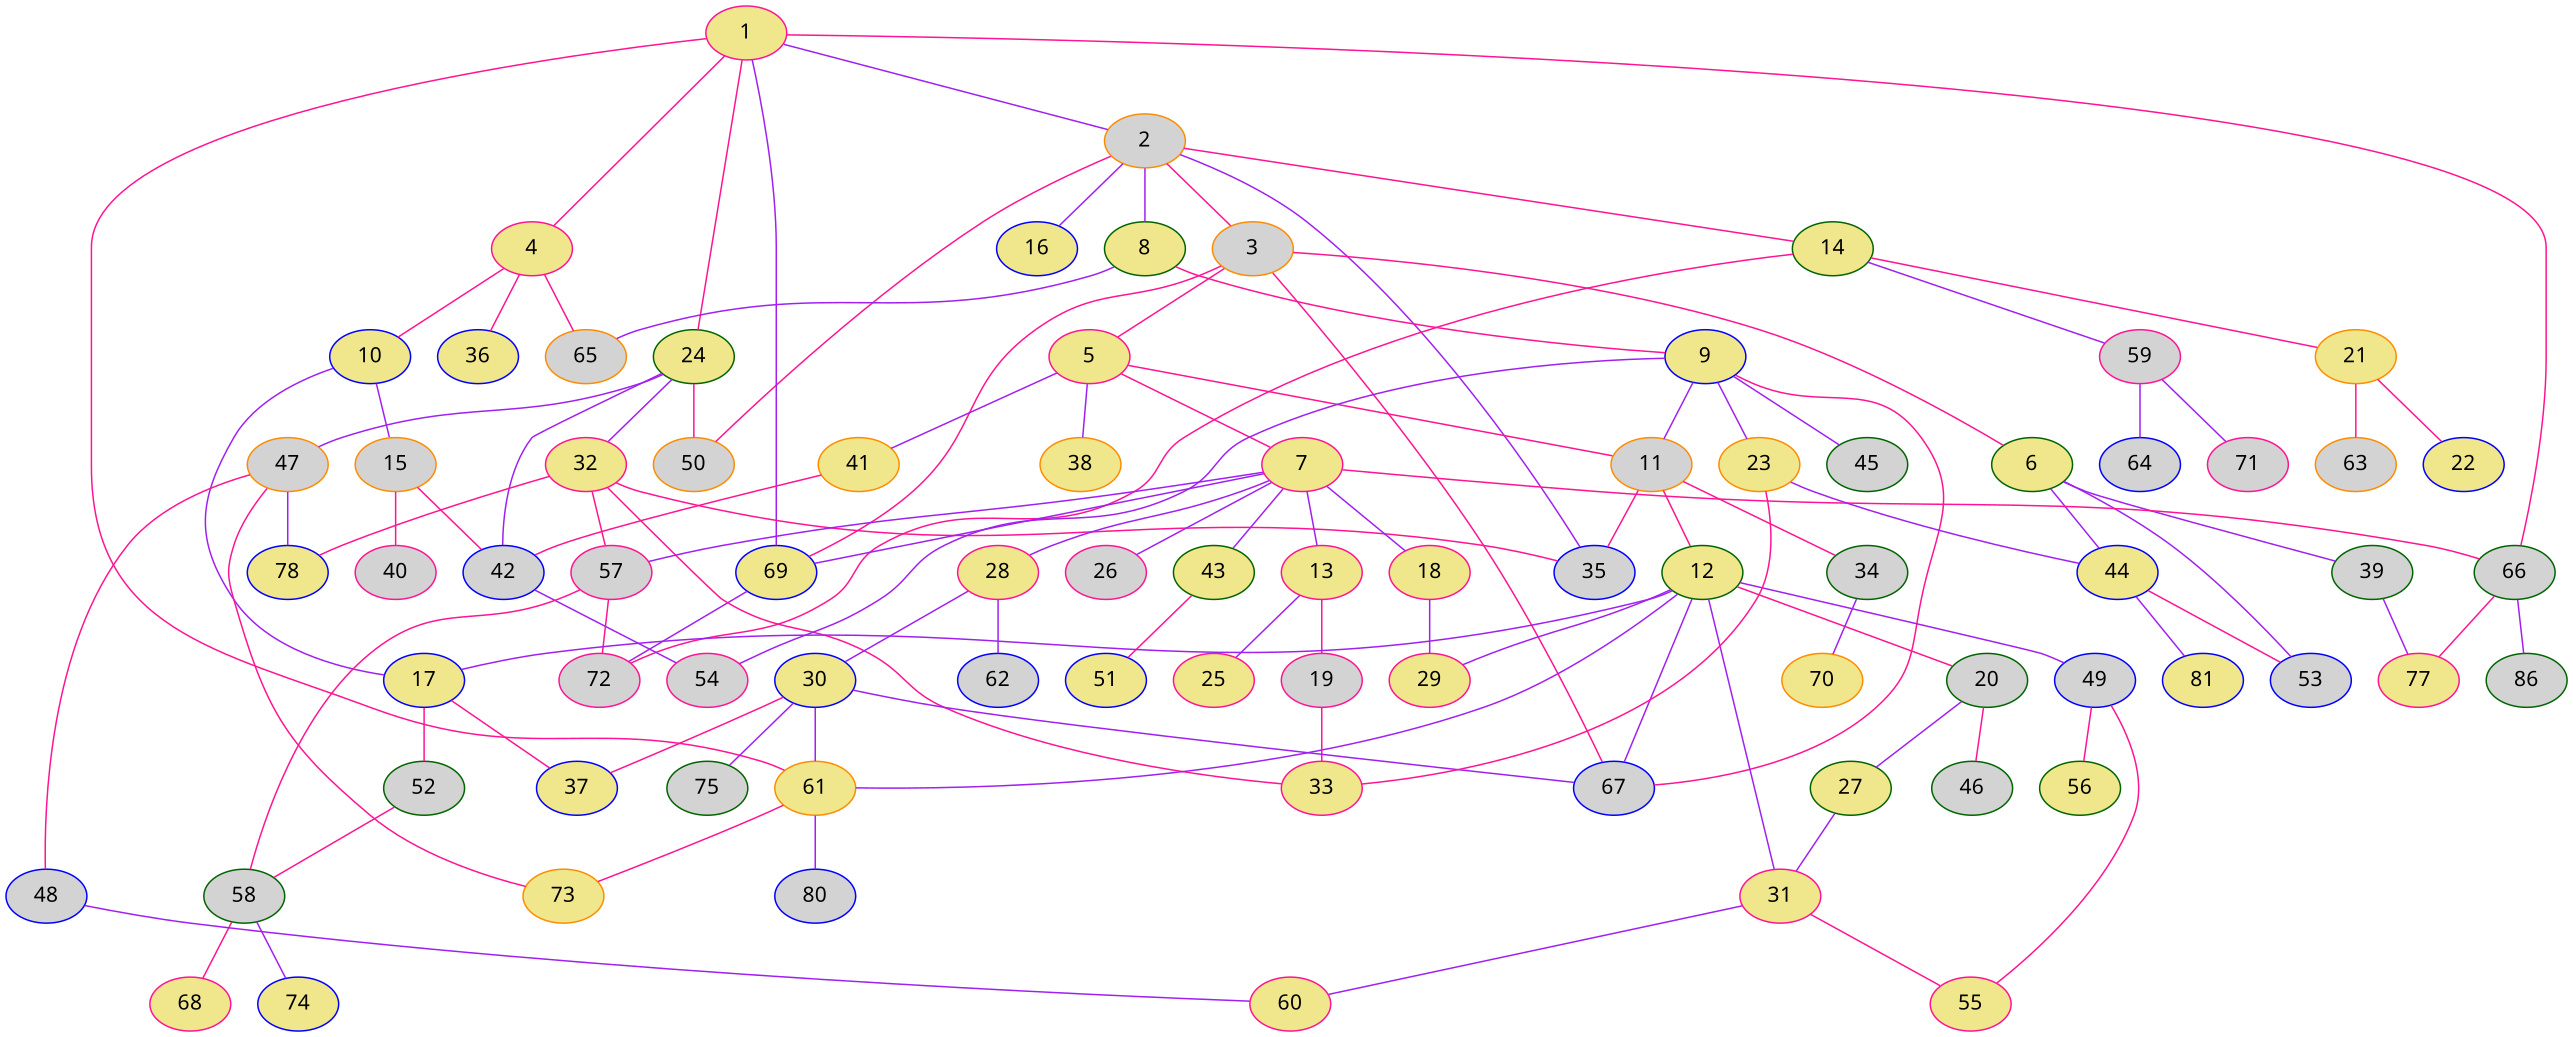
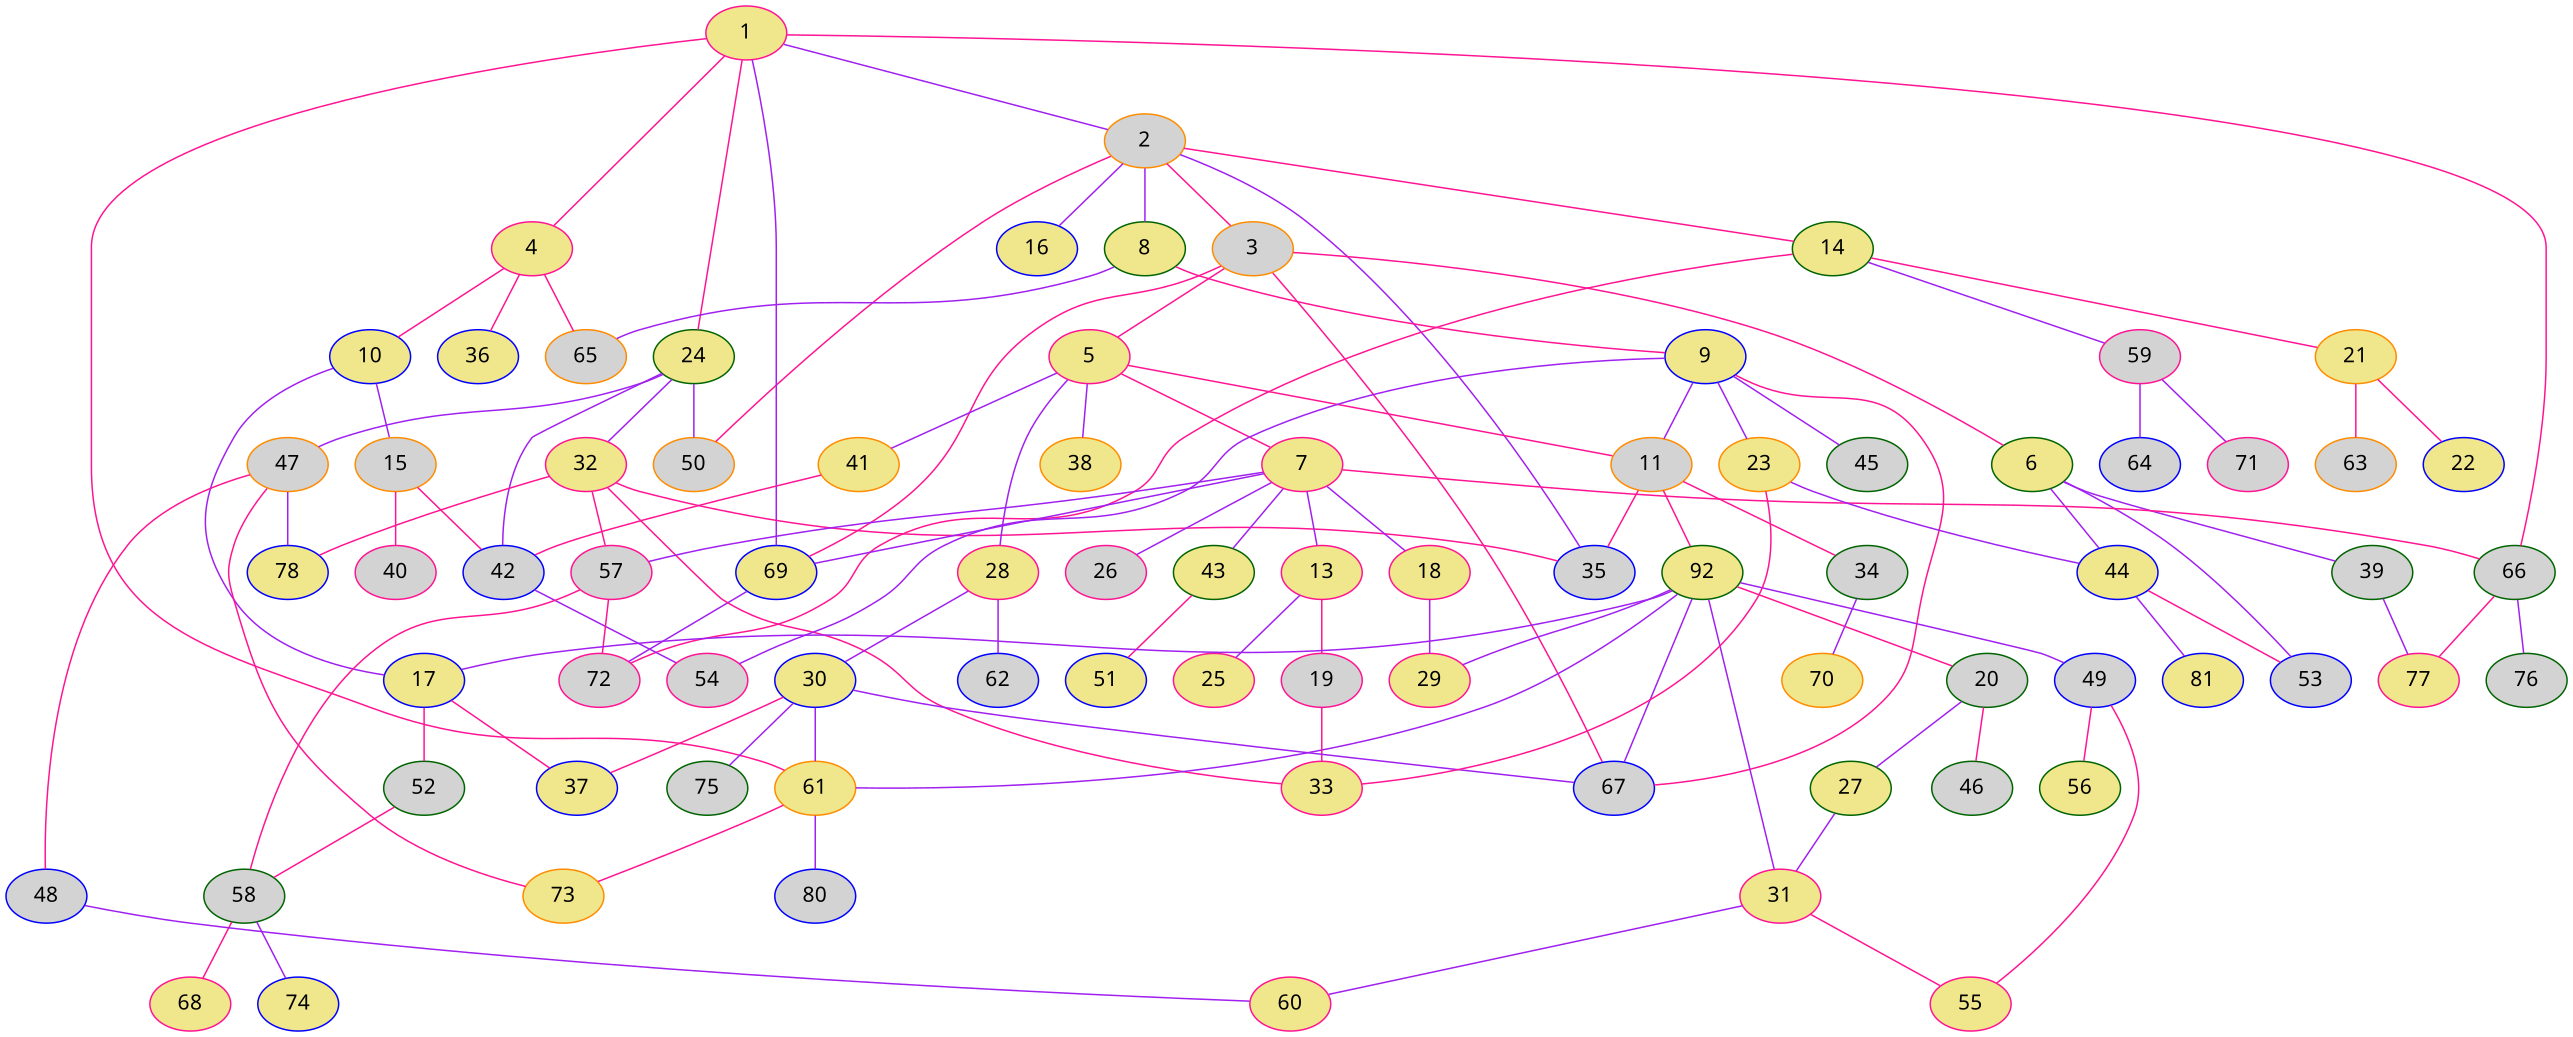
(694, 411) -> (694, 411)
(1149, 517) -> (1019, 456)
(1702, 572) -> (1702, 572)
(2527, 680) -> (2527, 680)
